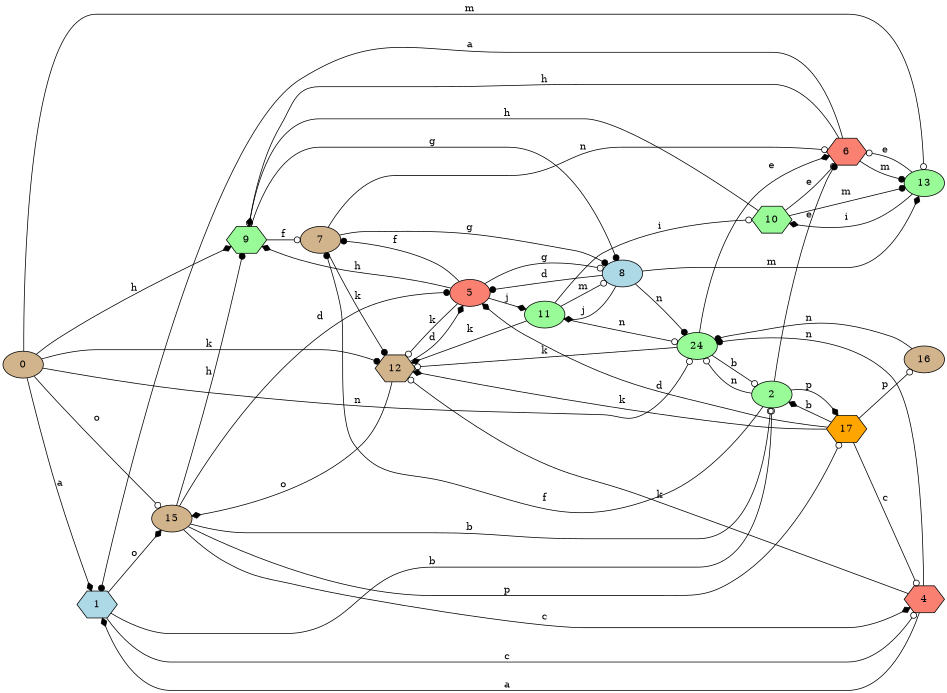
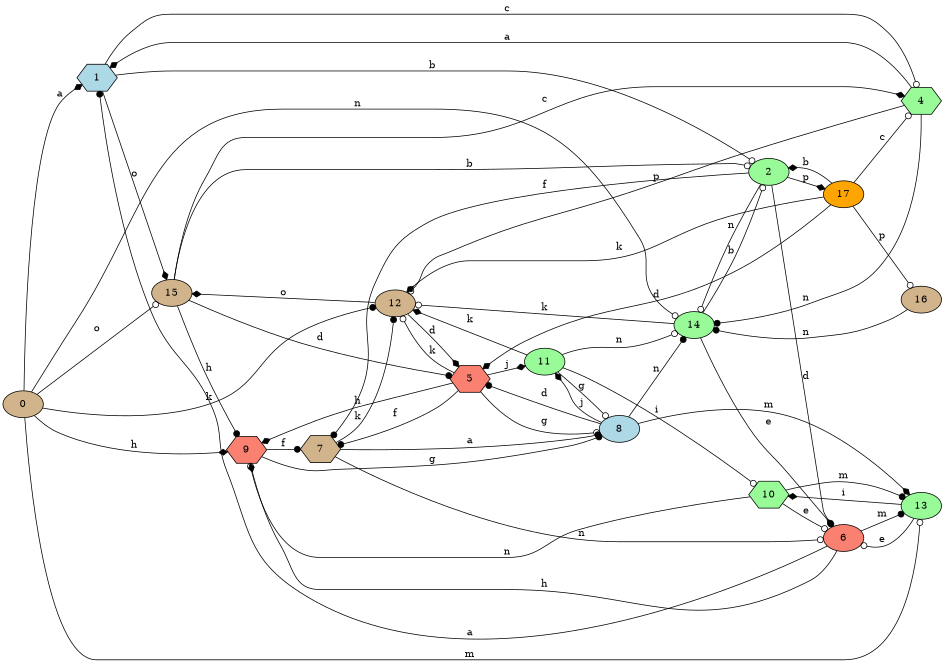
(507, 113) -> (507, 552)
(847, 152) -> (844, 538)
(809, 215) -> (806, 376)
(470, 228) -> (470, 440)
(247, 240) -> (247, 450)
(281, 240) -> (281, 449)
(321, 240) -> (321, 449)
(584, 287) -> (582, 386)
(470, 293) -> (470, 379)
(697, 346) -> (694, 325)
(395, 368) -> (395, 303)
(847, 429) -> (844, 194)
(660, 495) -> (657, 177)
(542, 596) -> none
(924, 599) -> (921, 101)
